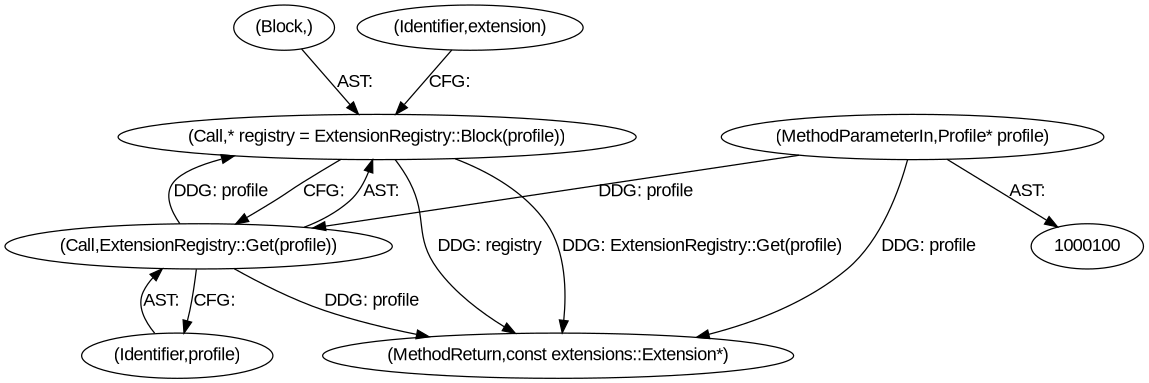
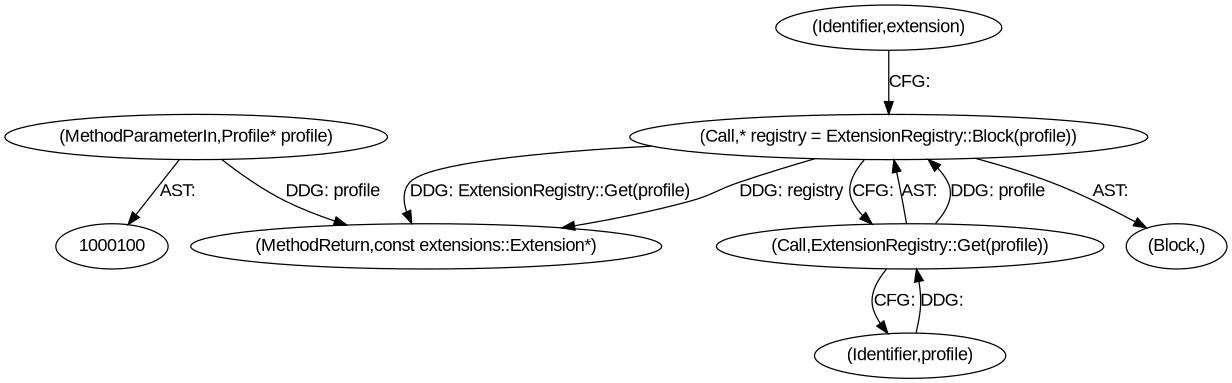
(326, 77) -> (1057, 185)
(562, 191) -> none
(164, 301) -> (945, 301)
(322, 310) -> none
